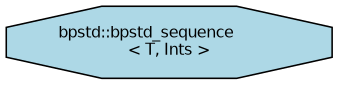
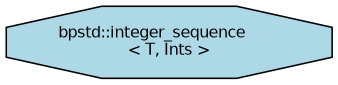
(169, 42) -> (169, 42)
